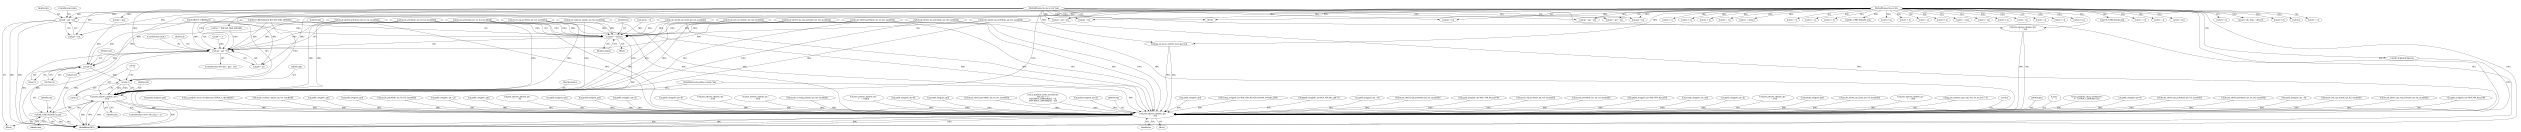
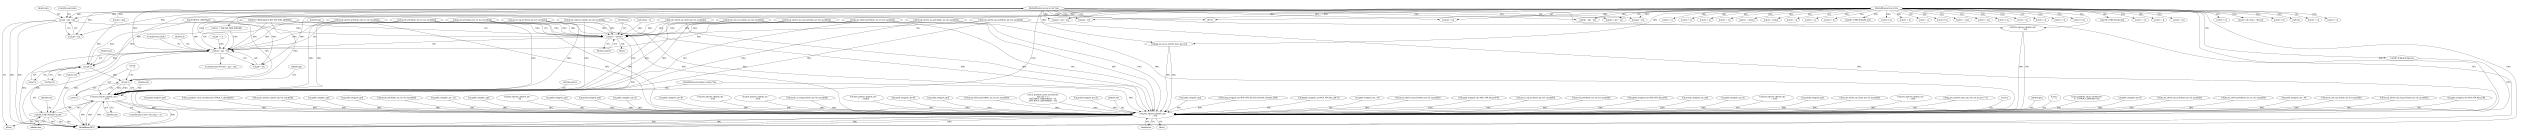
(572, 9) -> (568, 9)
none -> (1771, 20)
none -> (2333, 20)
